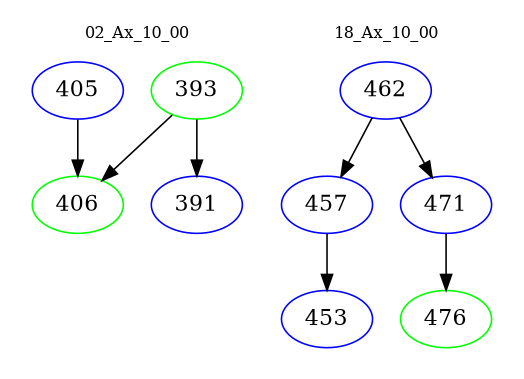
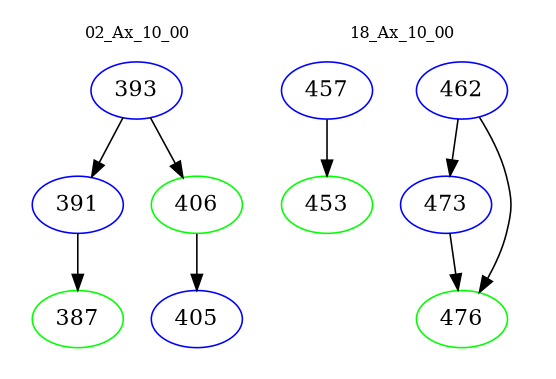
(197, 90) -> (137, 90)
(78, 140) -> (197, 254)
(360, 140) -> (510, 197)
(446, 205) -> (446, 205)
none -> (78, 319)
(327, 319) -> (327, 205)
